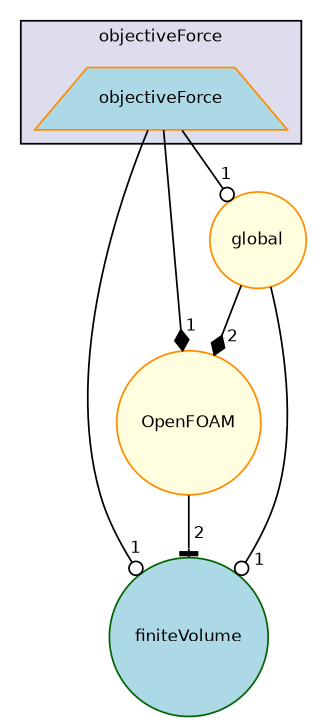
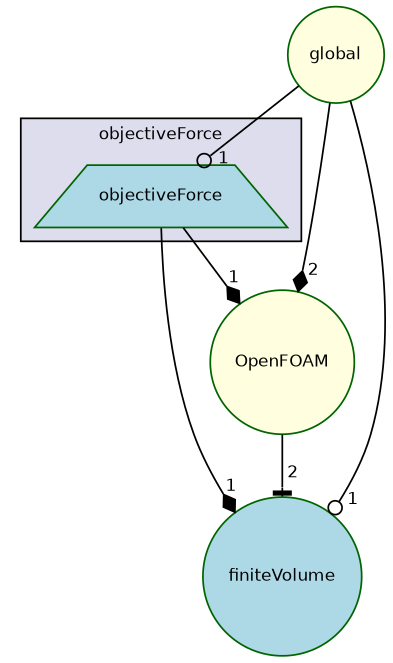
(161, 99) -> (161, 196)
(202, 159) -> (244, 130)
(258, 240) -> (336, 55)
(91, 346) -> (175, 365)
(189, 423) -> (282, 362)
